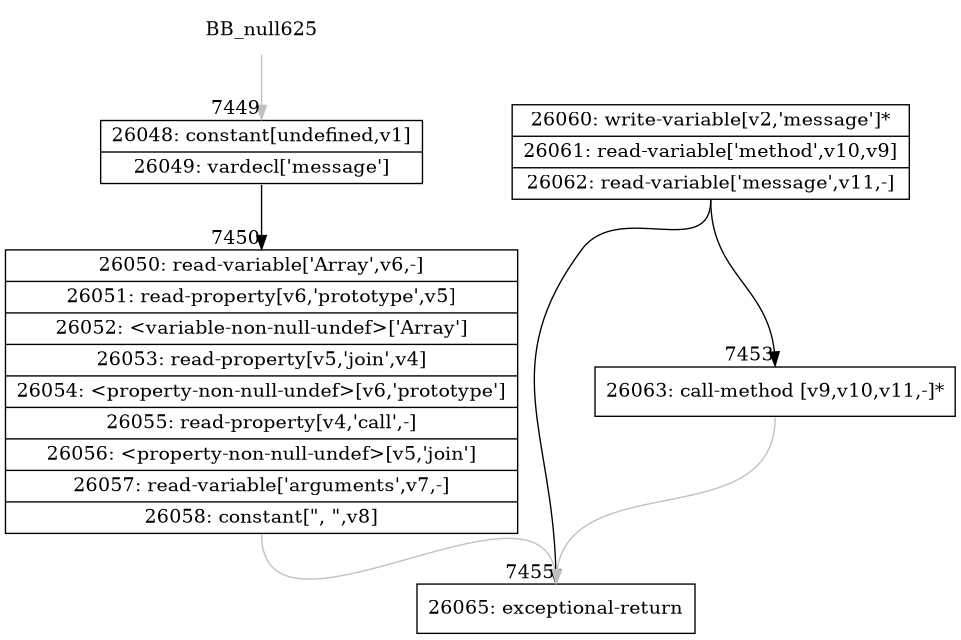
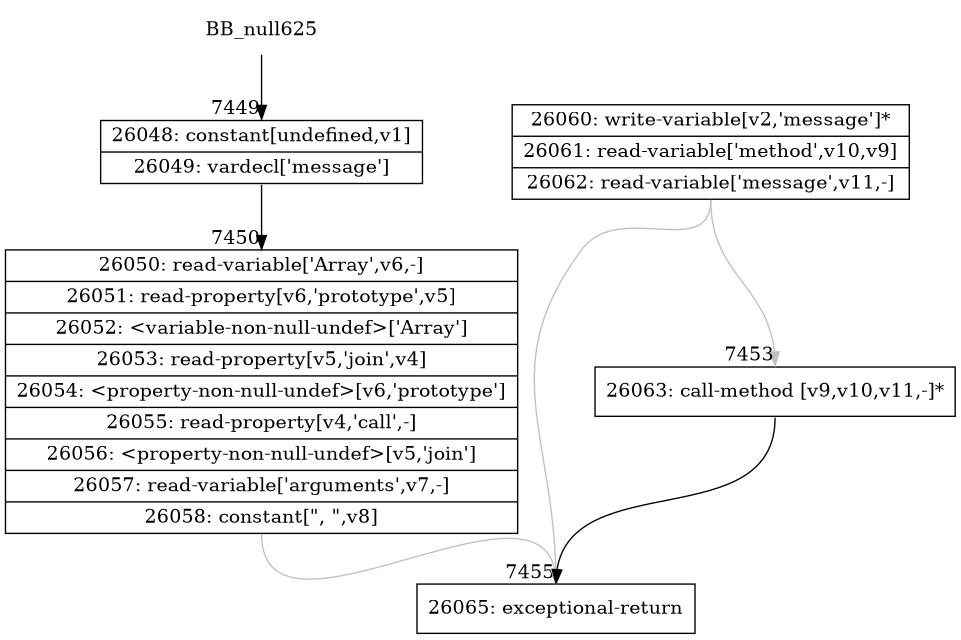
(262, 80) -> (262, 80)
(739, 277) -> (739, 277)
(541, 329) -> (541, 329)
(672, 499) -> (672, 499)
